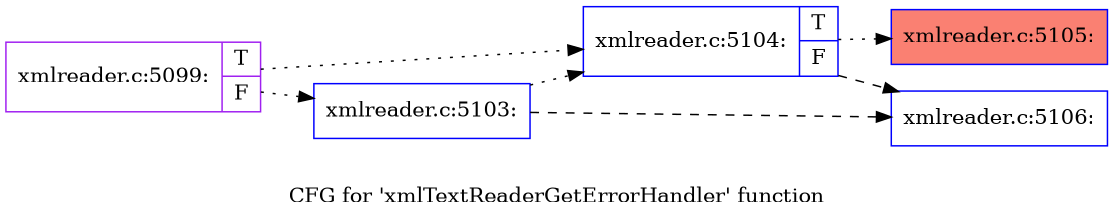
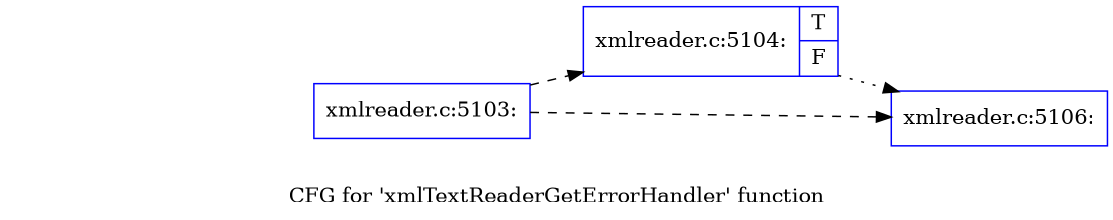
(999, 37) -> none
(133, 77) -> none
(549, 80) -> (549, 80)
(861, 82) -> (861, 82)
